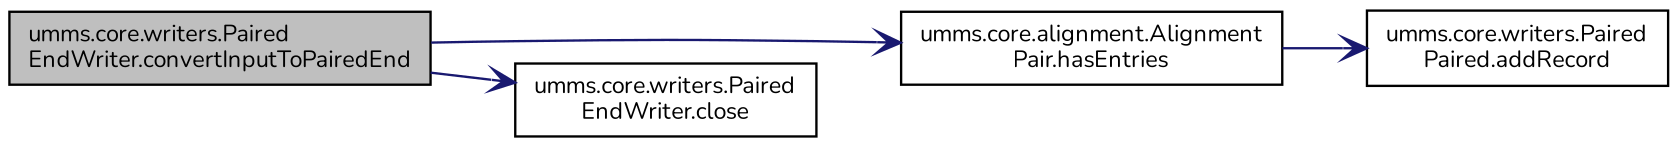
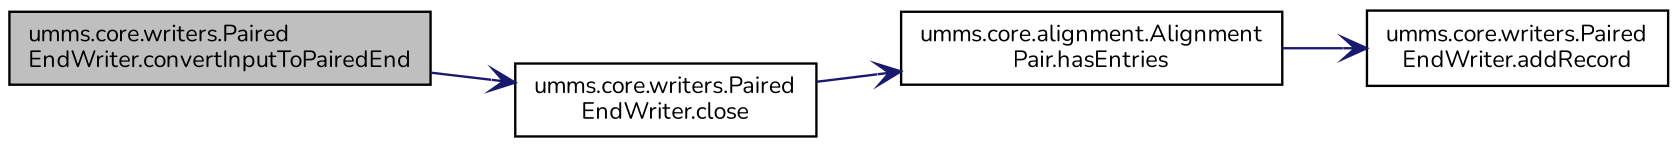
(654, 40) -> (847, 78)
(1518, 48) -> (1518, 48)
